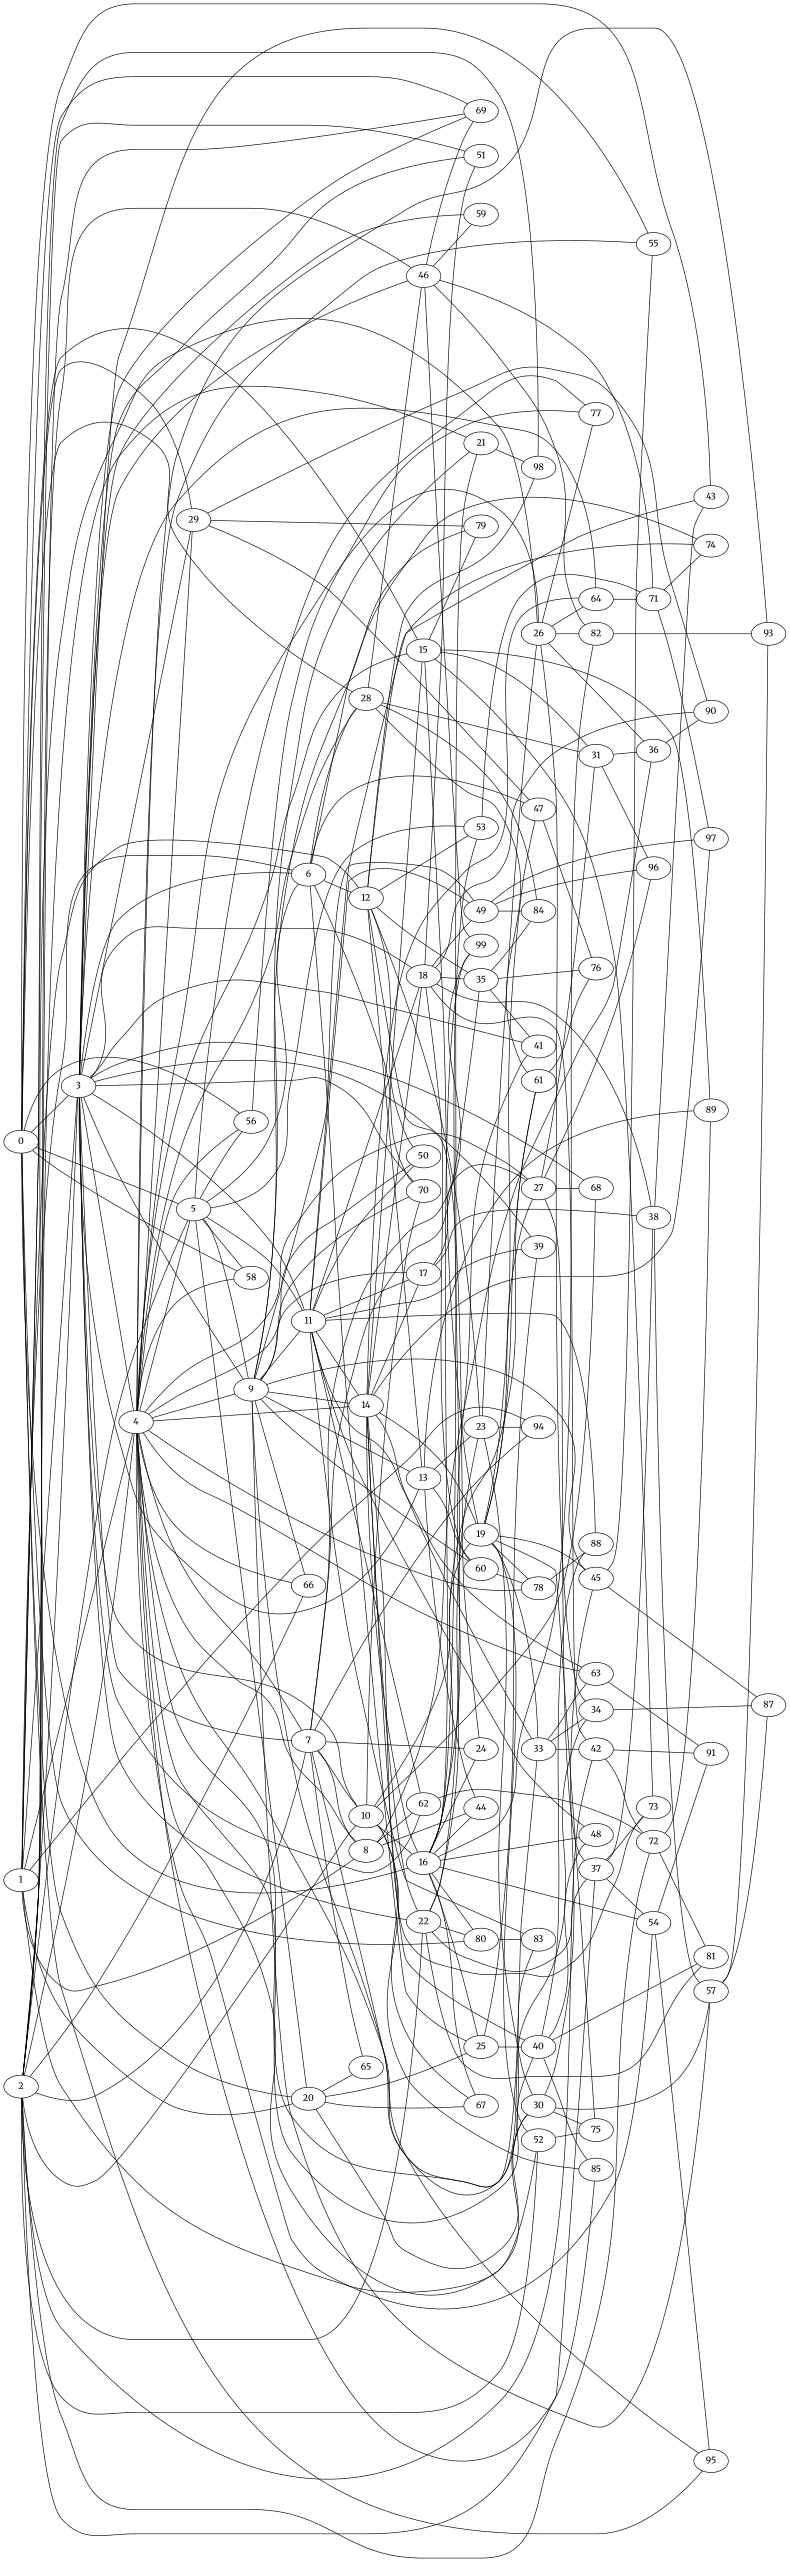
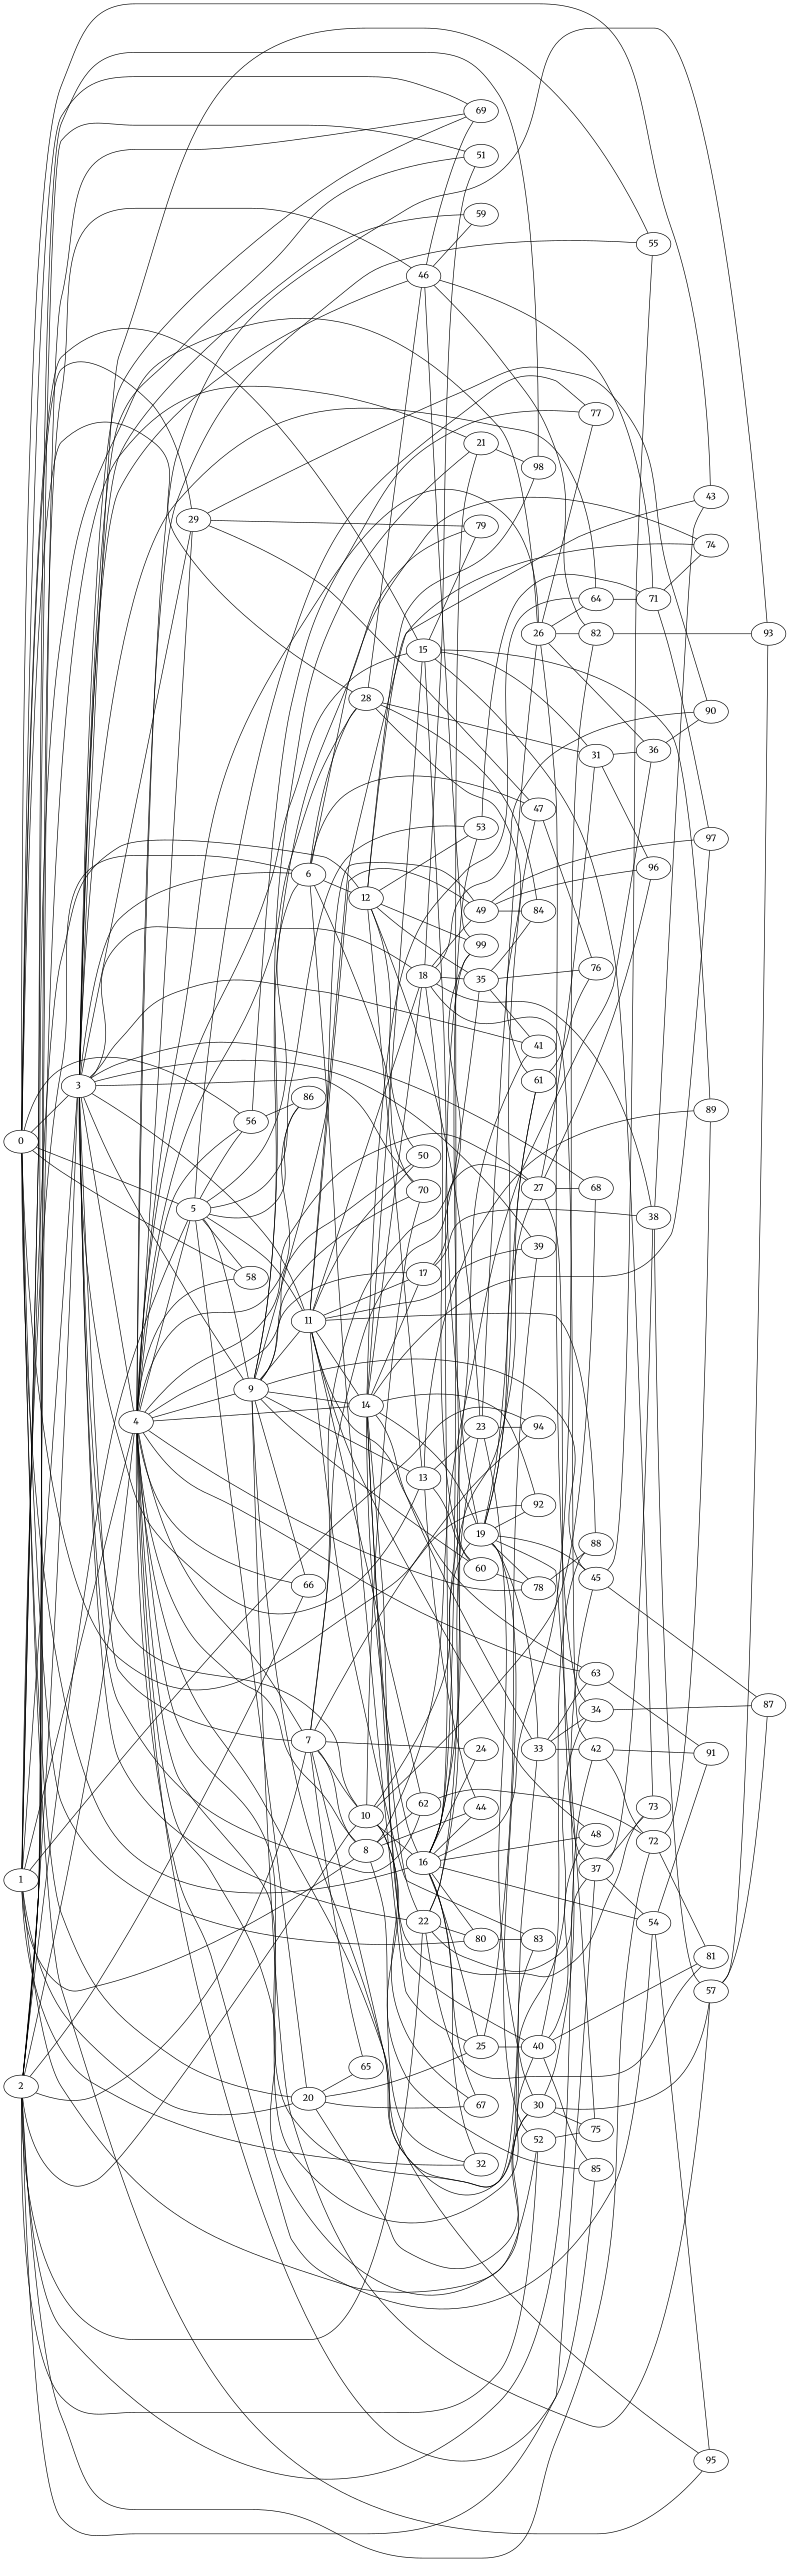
none -> (309, 1098)
(459, 1311) -> (419, 920)
none -> (539, 1505)
none -> (481, 2165)
